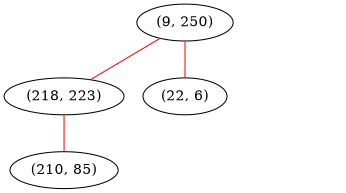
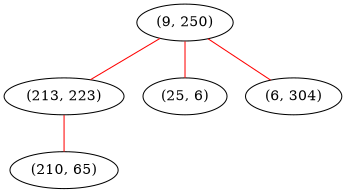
(64, 96) -> (64, 96)
(185, 96) -> (185, 96)
none -> (294, 96)
(64, 170) -> (64, 170)
